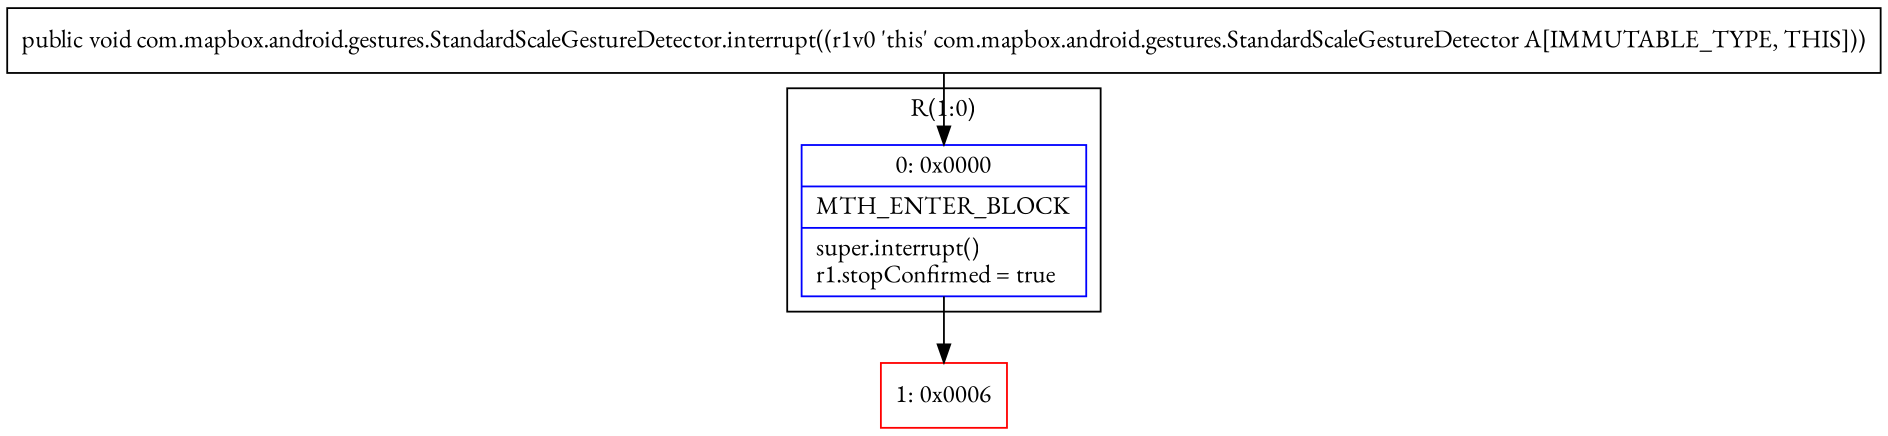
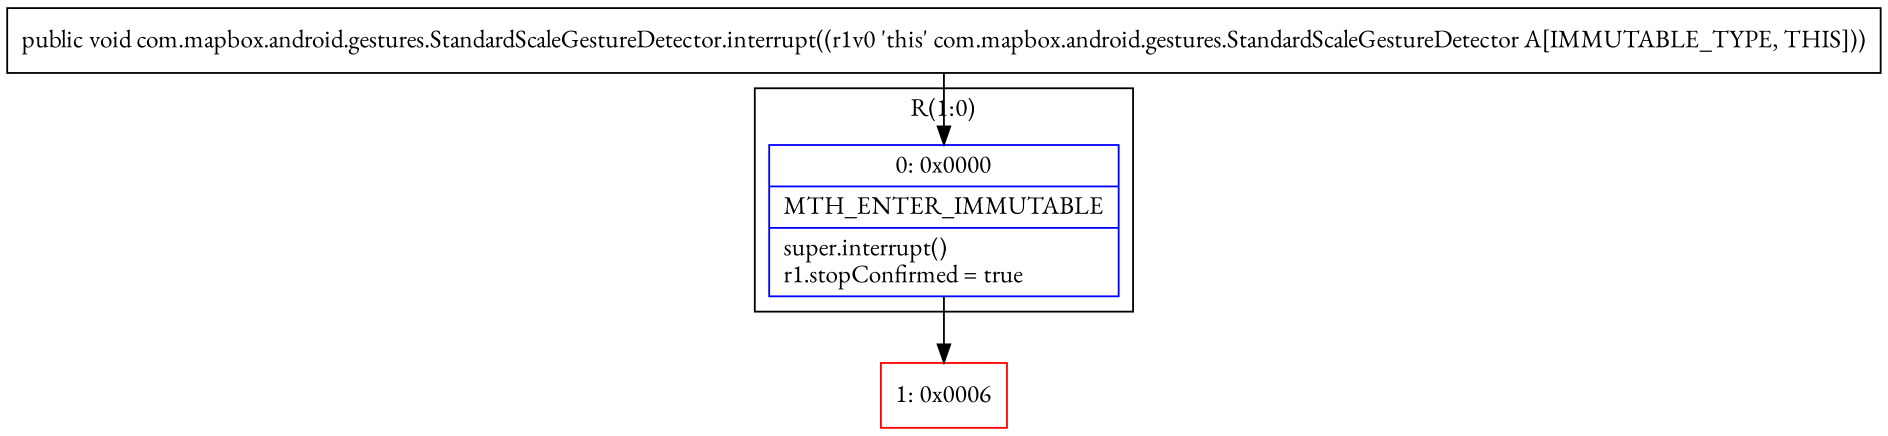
(944, 206) -> (944, 206)
